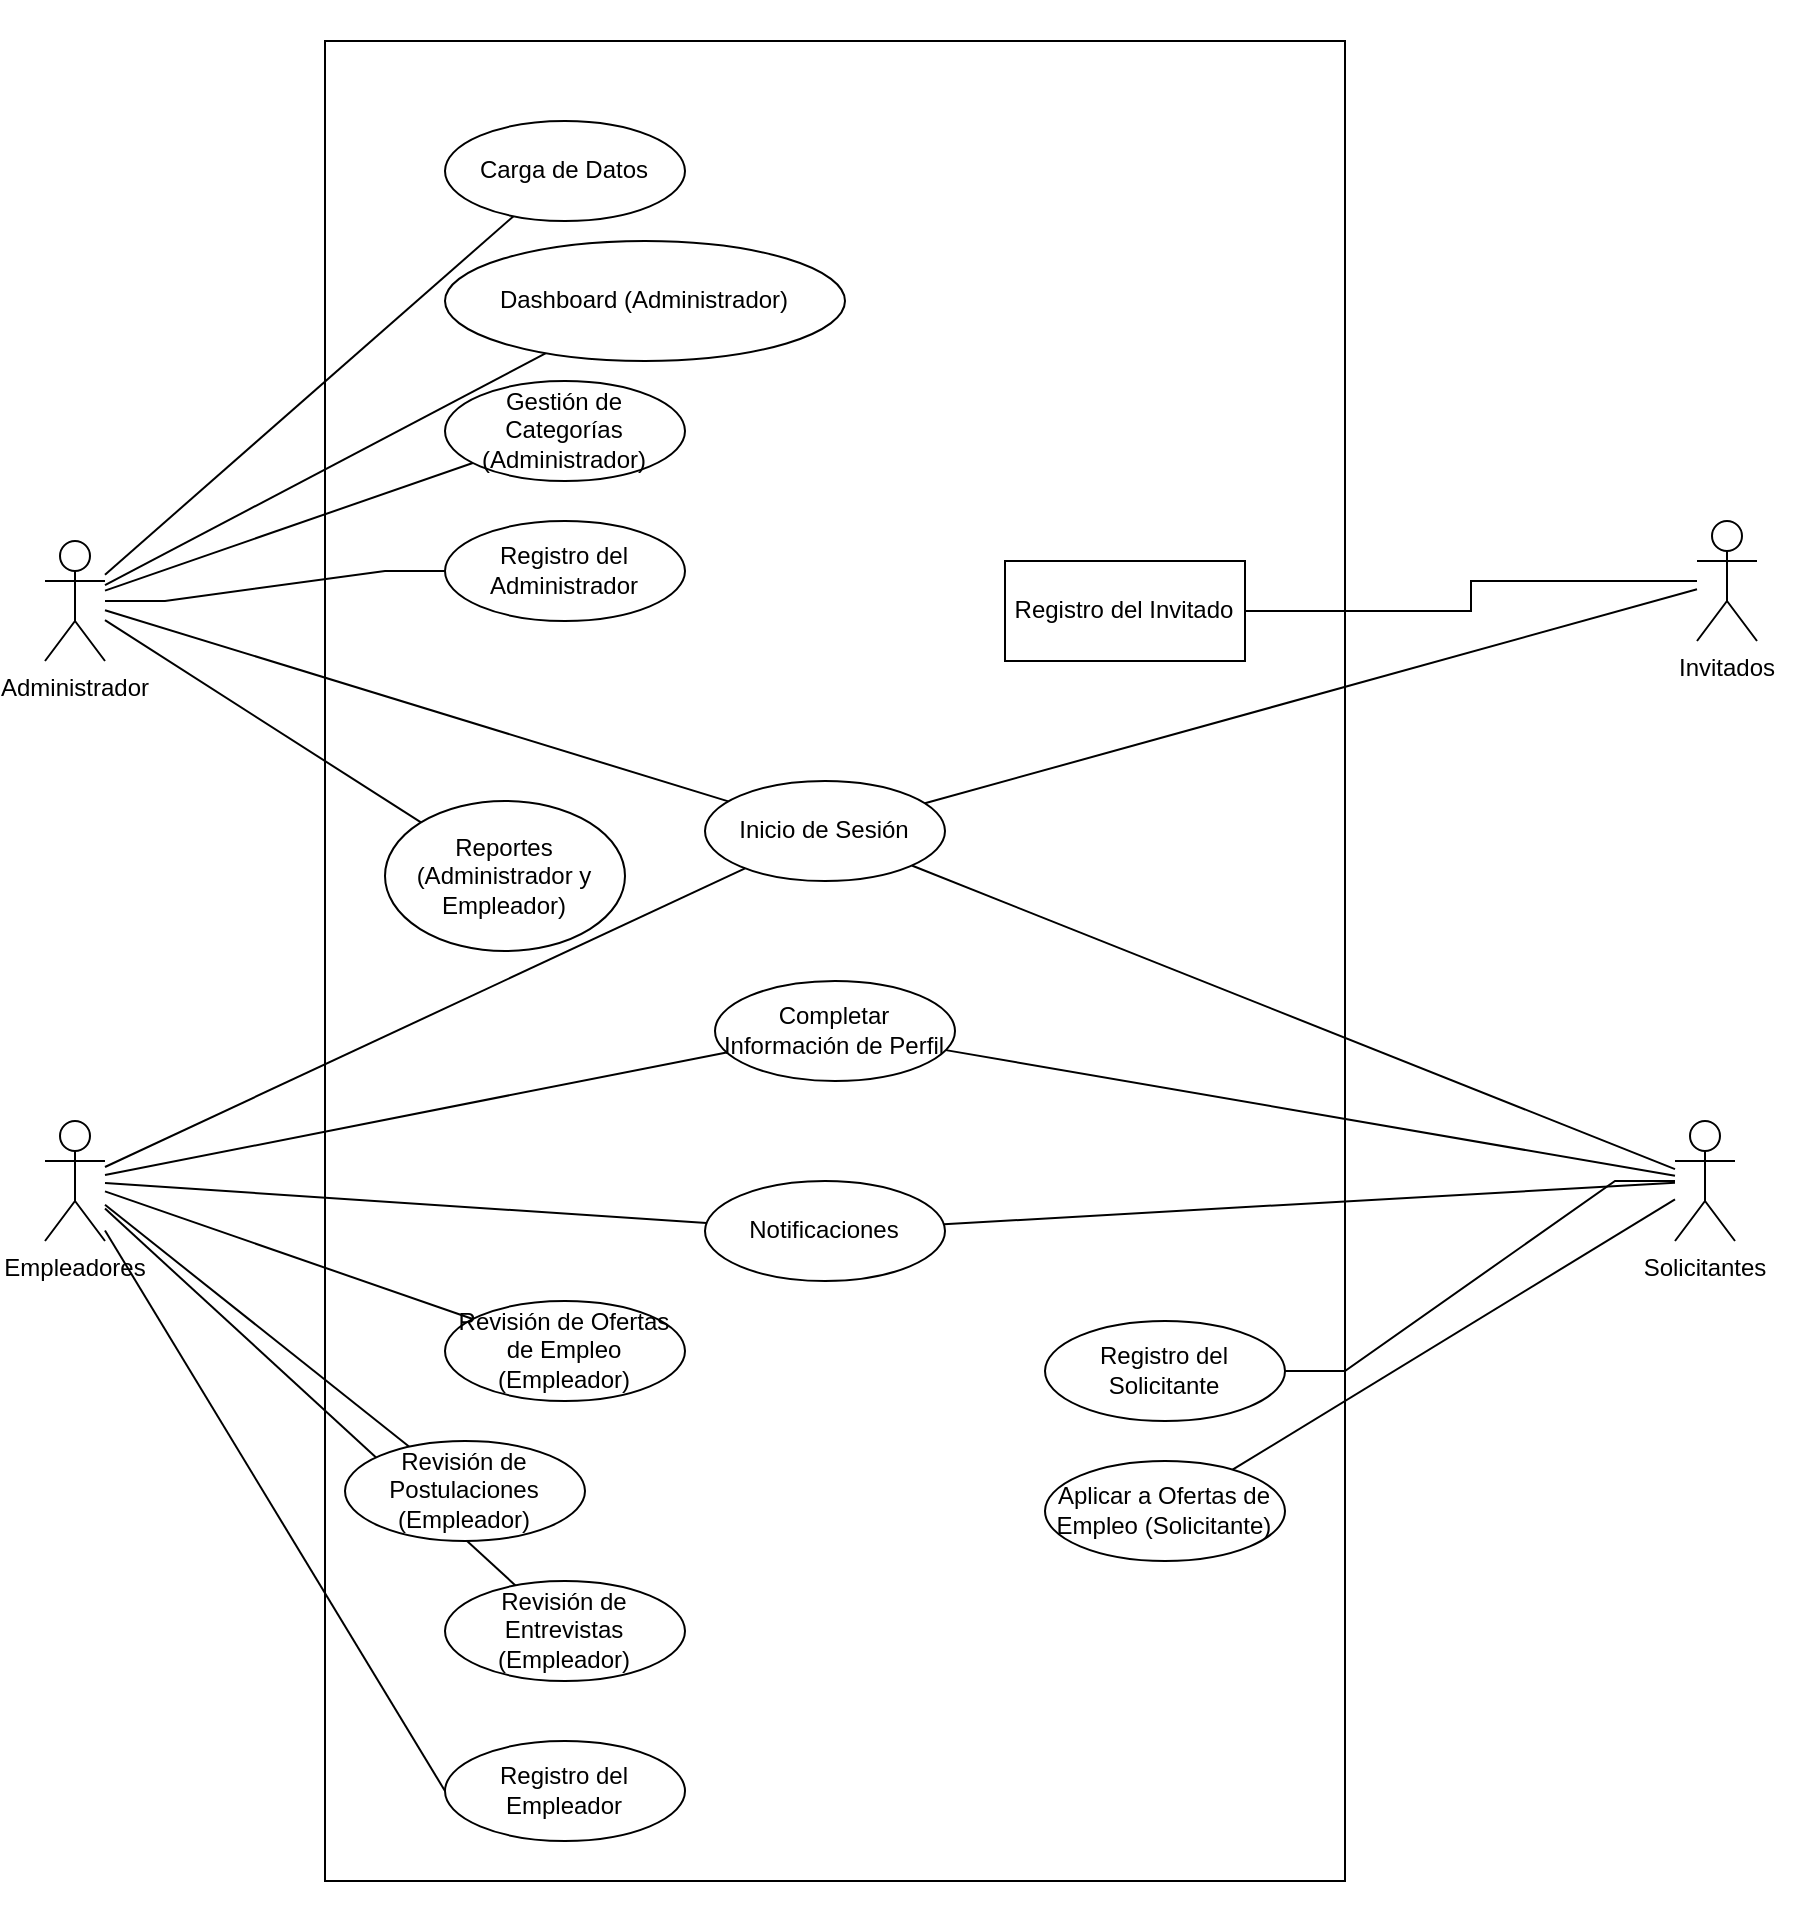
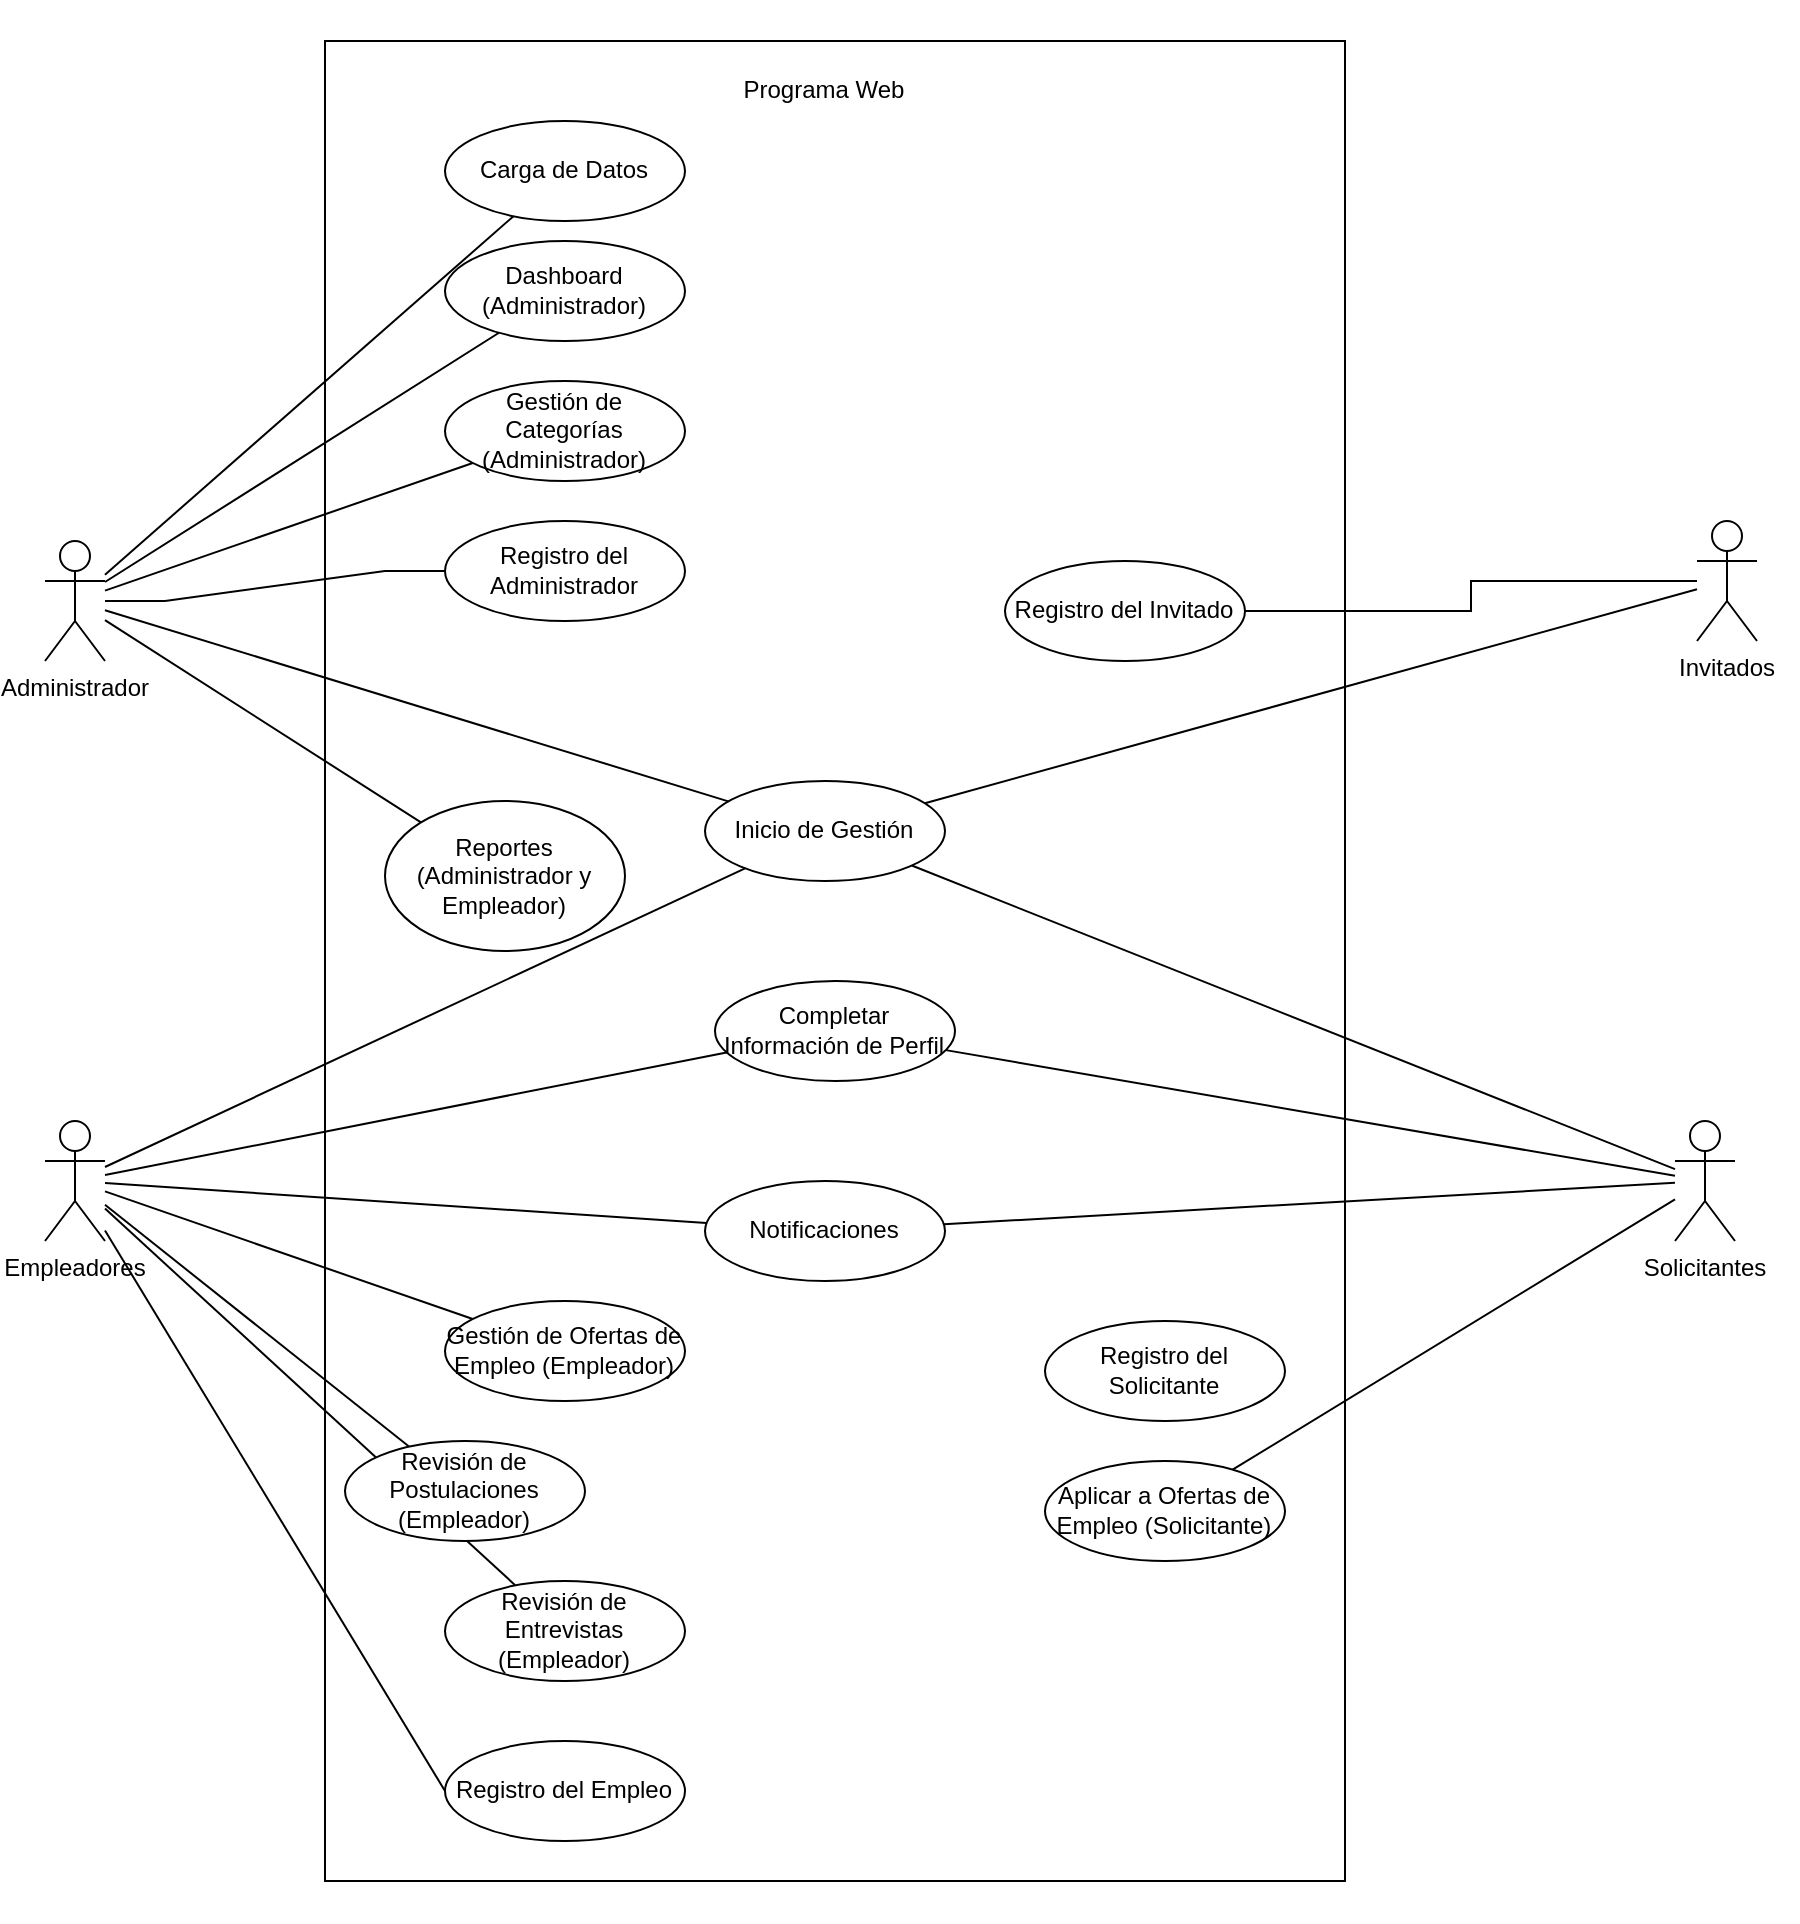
none -> (825, 91)
(645, 301) -> (565, 291)
(1125, 611) -> (1125, 611)
(825, 831) -> (825, 831)
(1450, 1297) -> none
(565, 1351) -> (565, 1351)
(565, 1791) -> (565, 1791)
